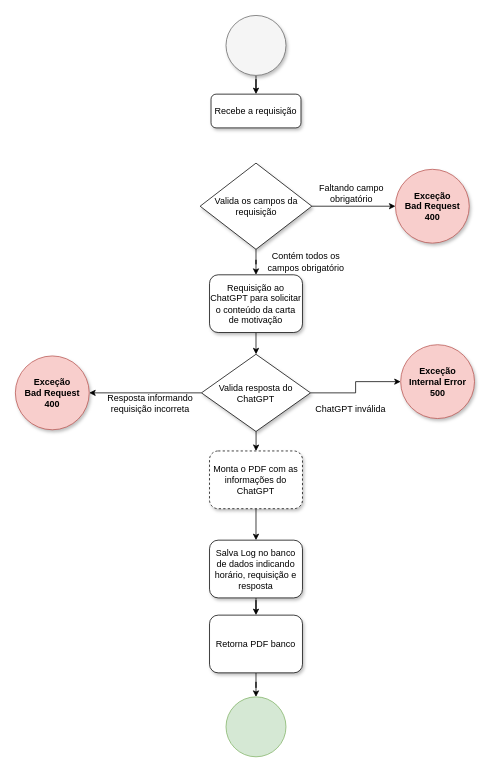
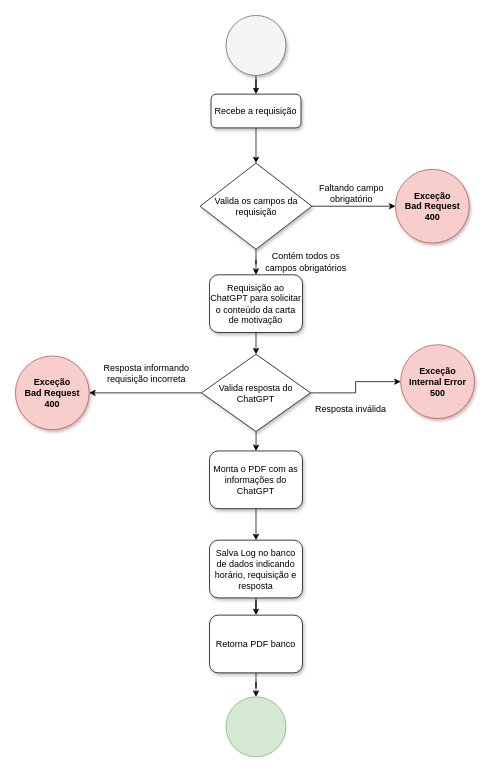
none -> (256, 156)
(306, 262) -> (306, 262)
(150, 404) -> (146, 374)
(351, 409) -> (351, 409)
(256, 480) -> (256, 480)
